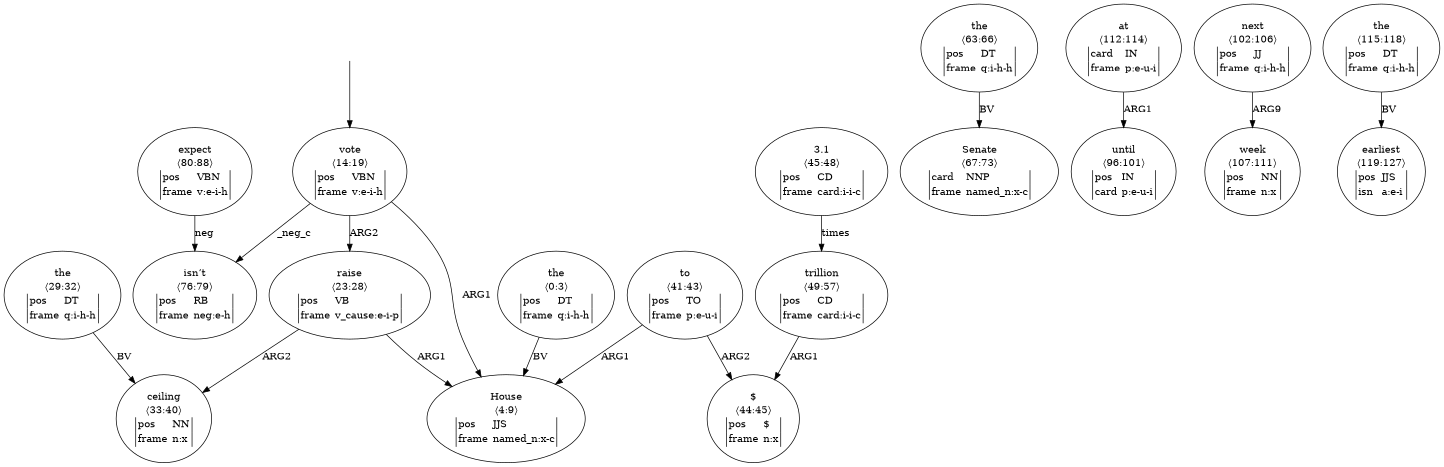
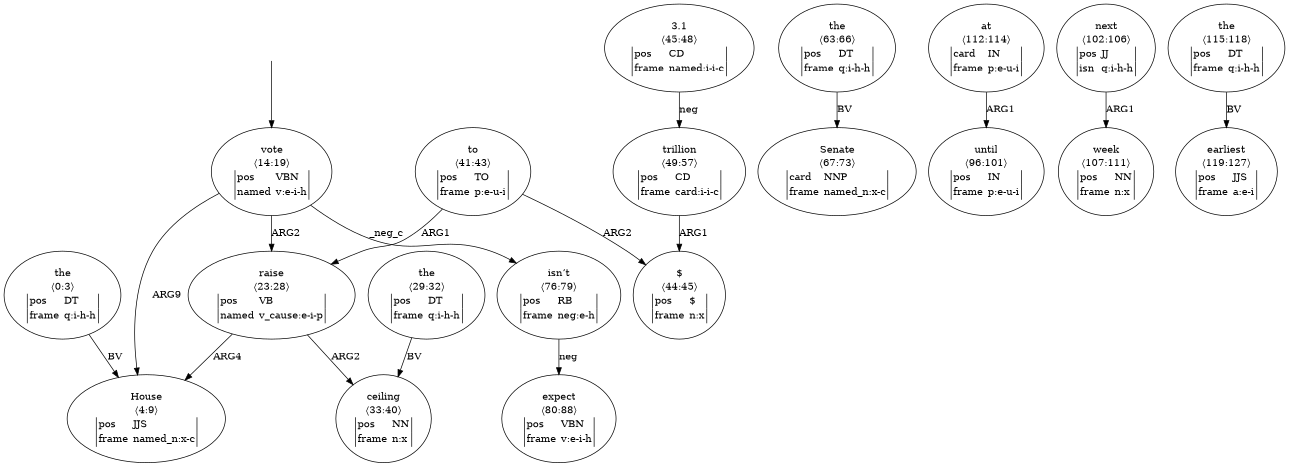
(1235, 68) -> (1087, 68)
(1267, 110) -> (1120, 110)
(333, 192) -> (254, 192)
(839, 192) -> (697, 68)
(1106, 192) -> (968, 192)
(1366, 192) -> (1213, 192)
(195, 230) -> (559, 353)
(836, 233) -> (689, 110)
(477, 295) -> (167, 295)
(316, 316) -> (237, 316)
(602, 353) -> (403, 240)
(432, 357) -> (228, 357)
